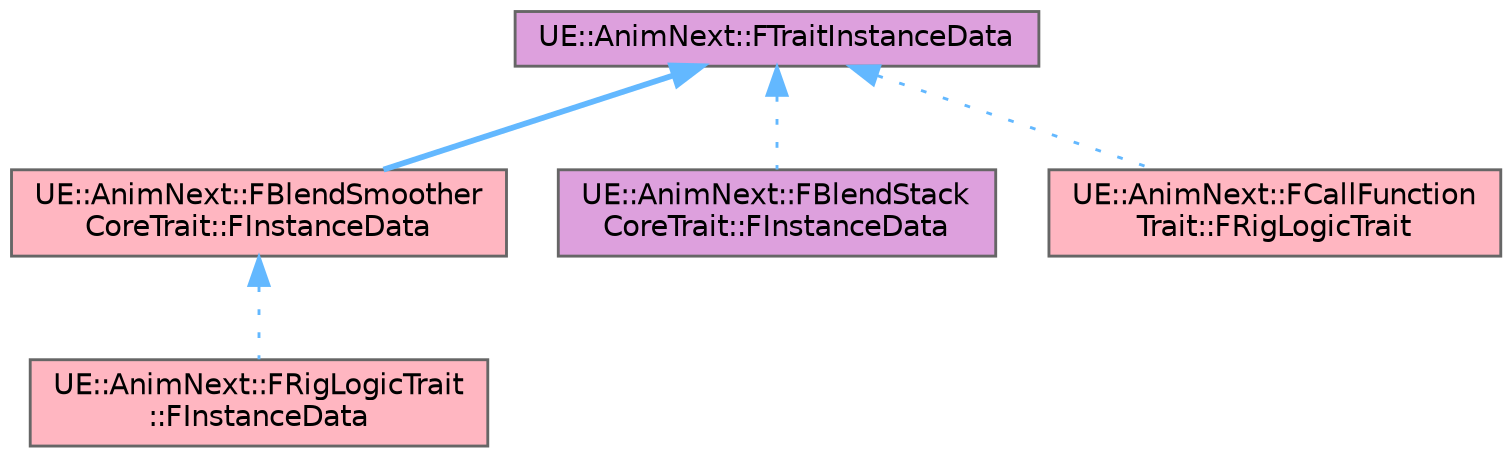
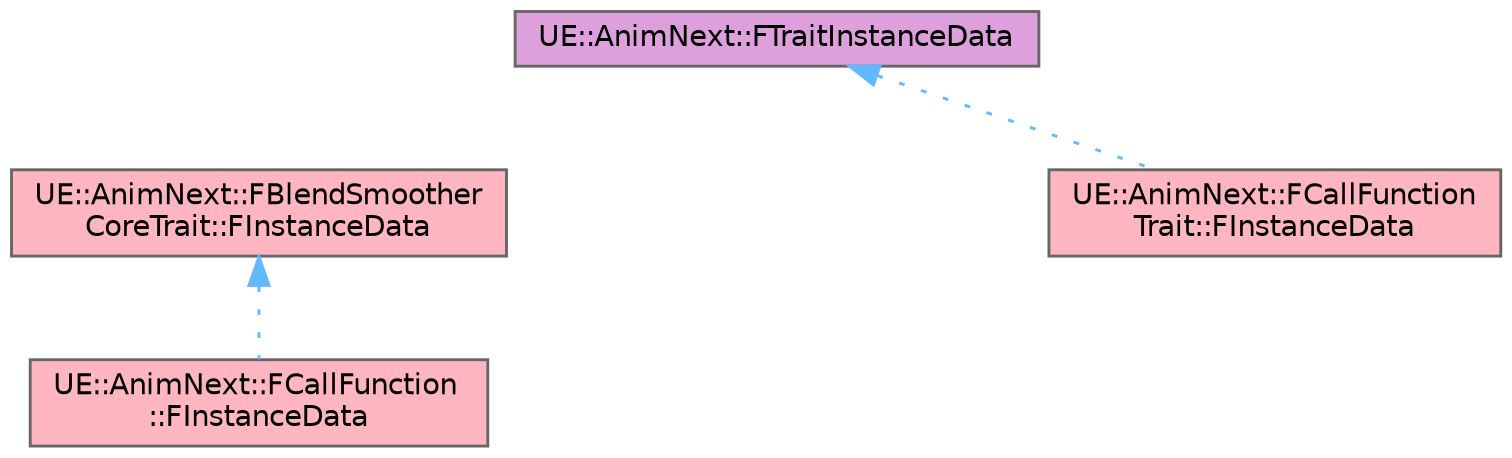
(529, 122) -> none
(777, 213) -> none
(1275, 213) -> (1275, 213)
(259, 403) -> (259, 403)
